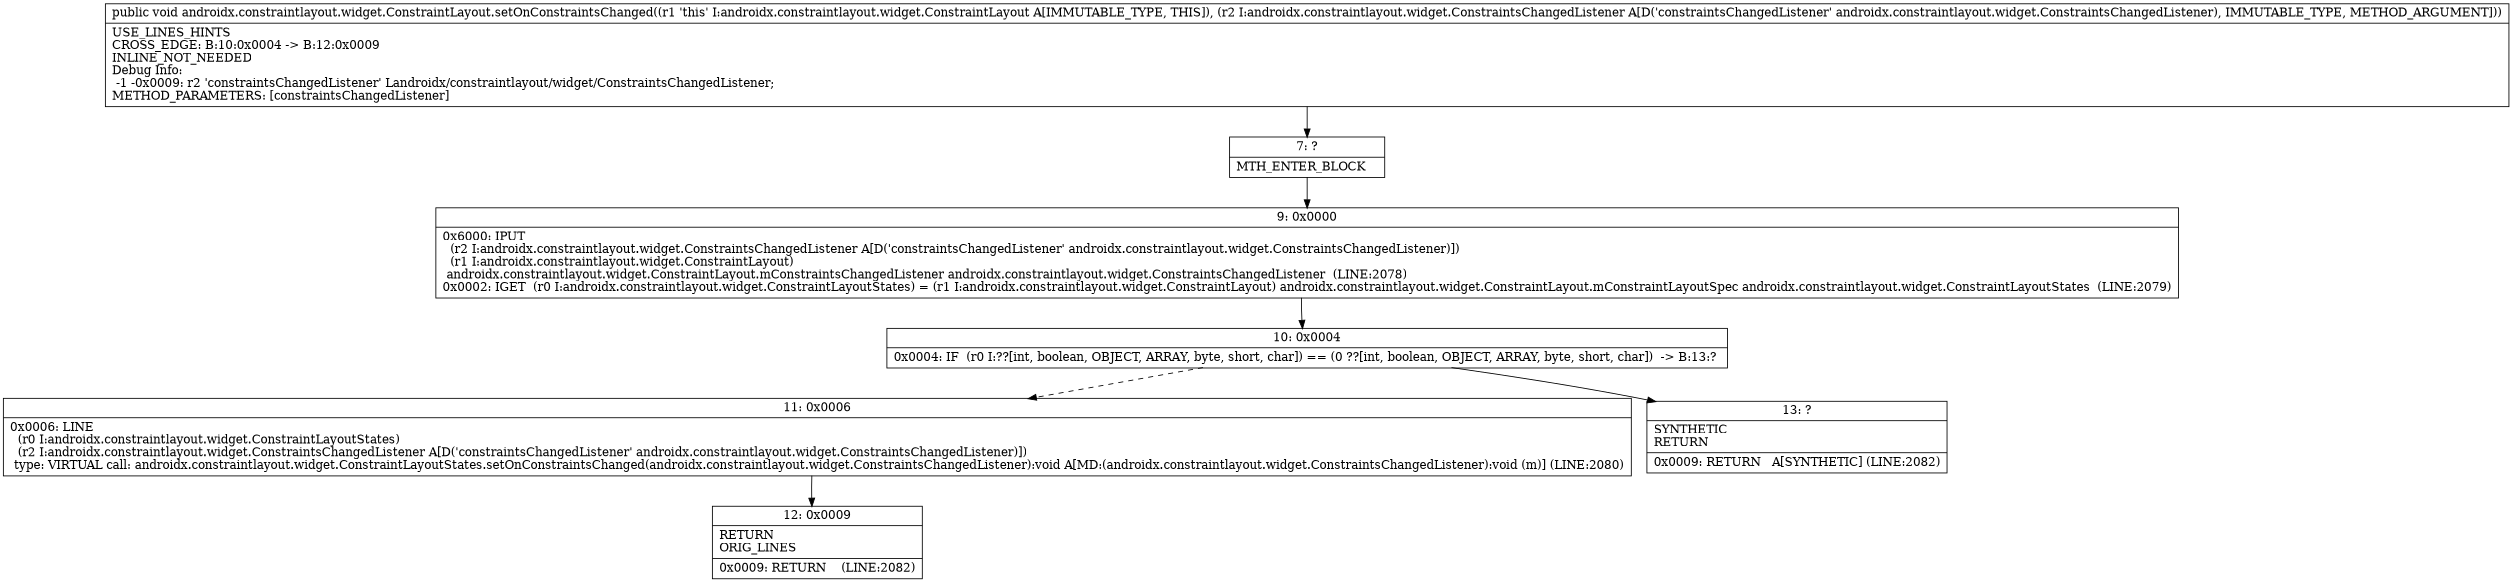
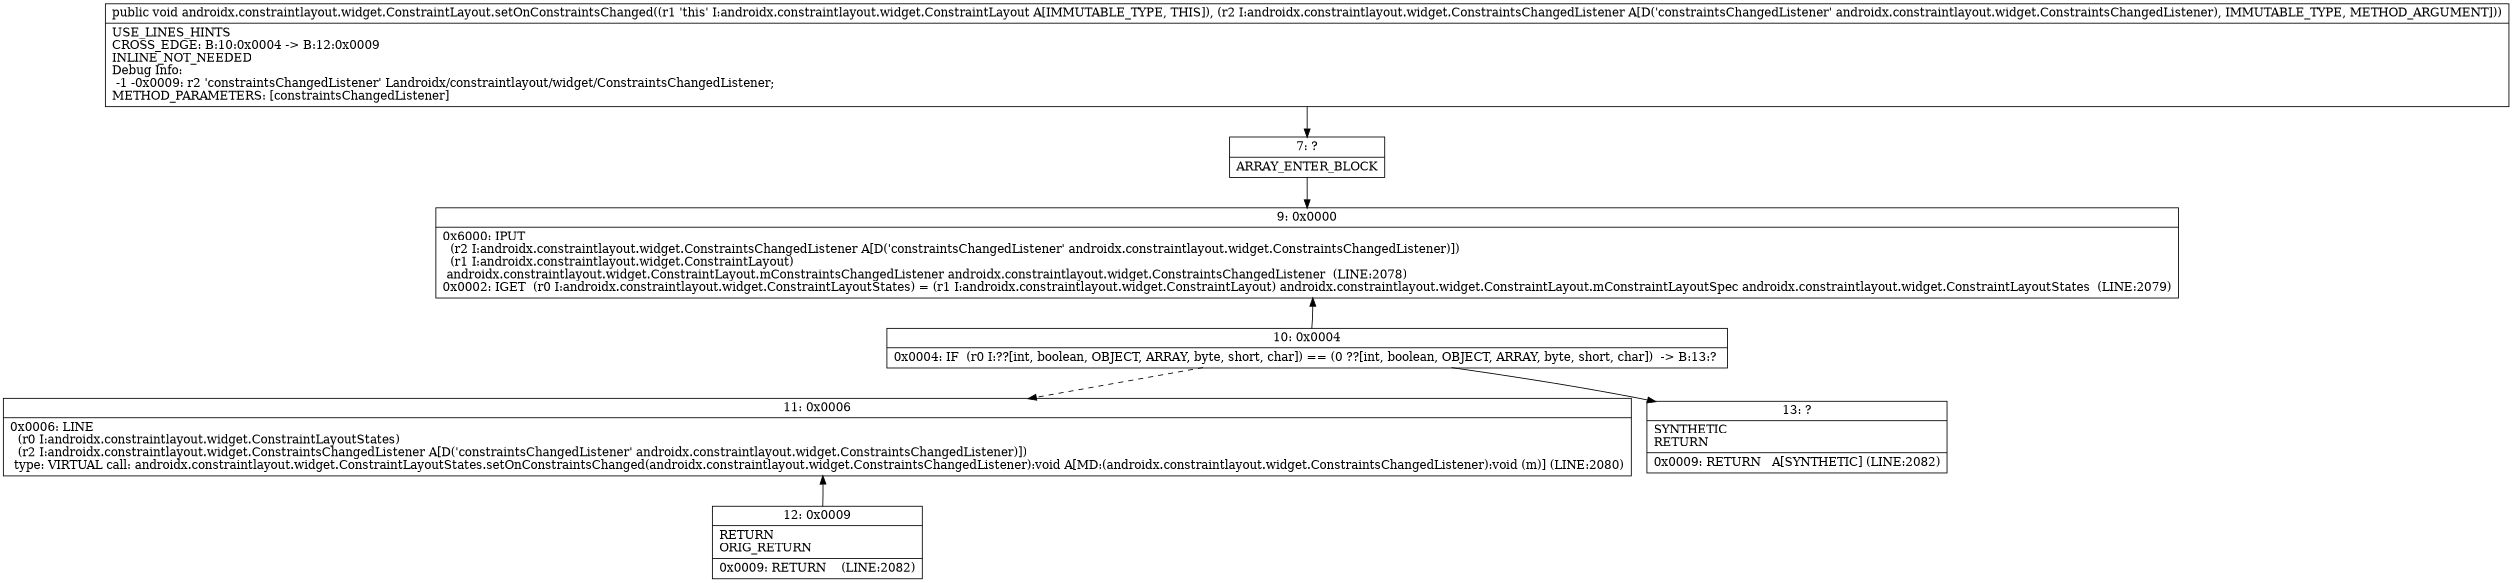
(1301, 167) -> (1307, 167)
(1302, 309) -> (1313, 318)
(812, 487) -> (823, 495)
(758, 548) -> (765, 548)
